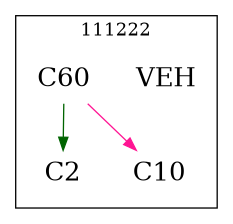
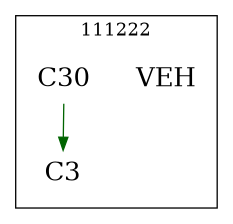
(64, 80) -> (64, 80)
(63, 174) -> (63, 174)
(160, 174) -> none
